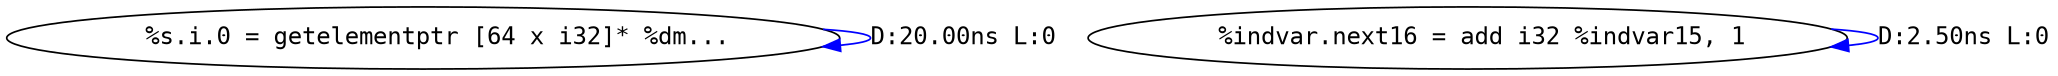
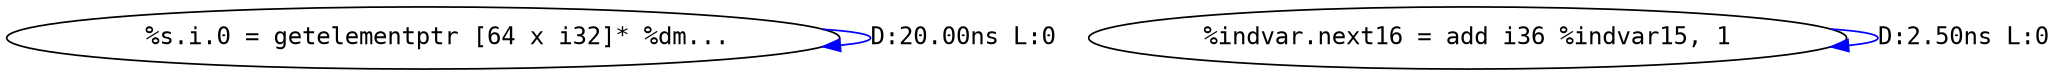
(1468, 38) -> (1468, 38)
